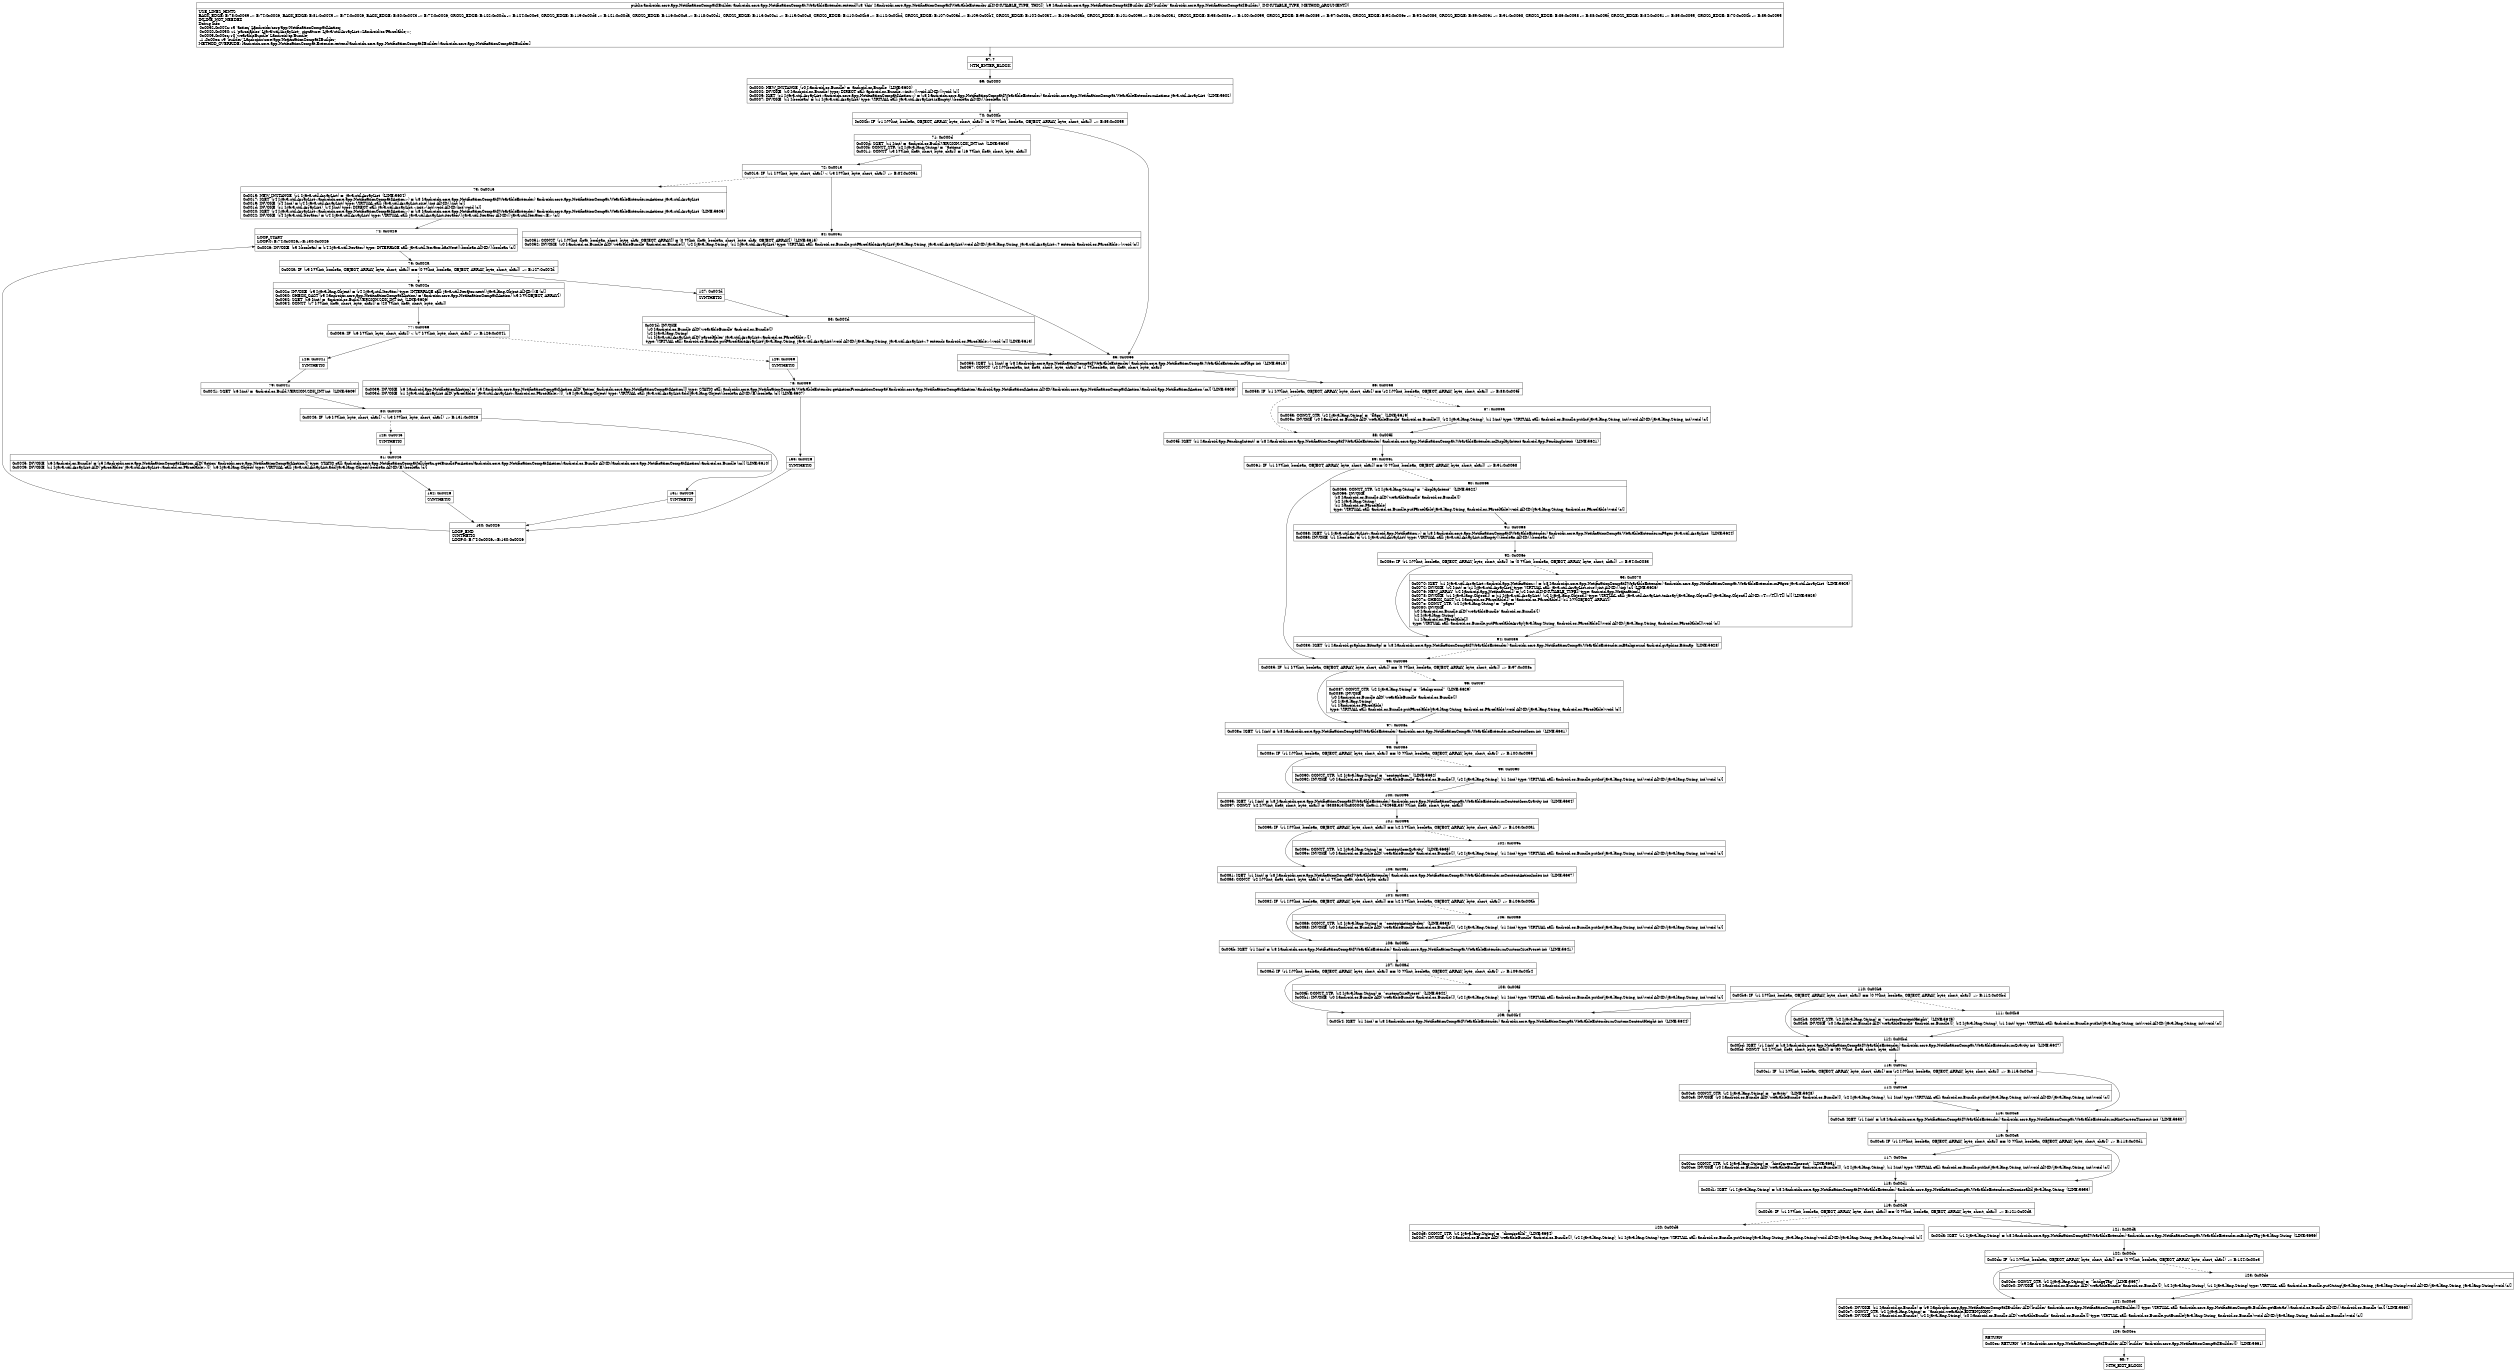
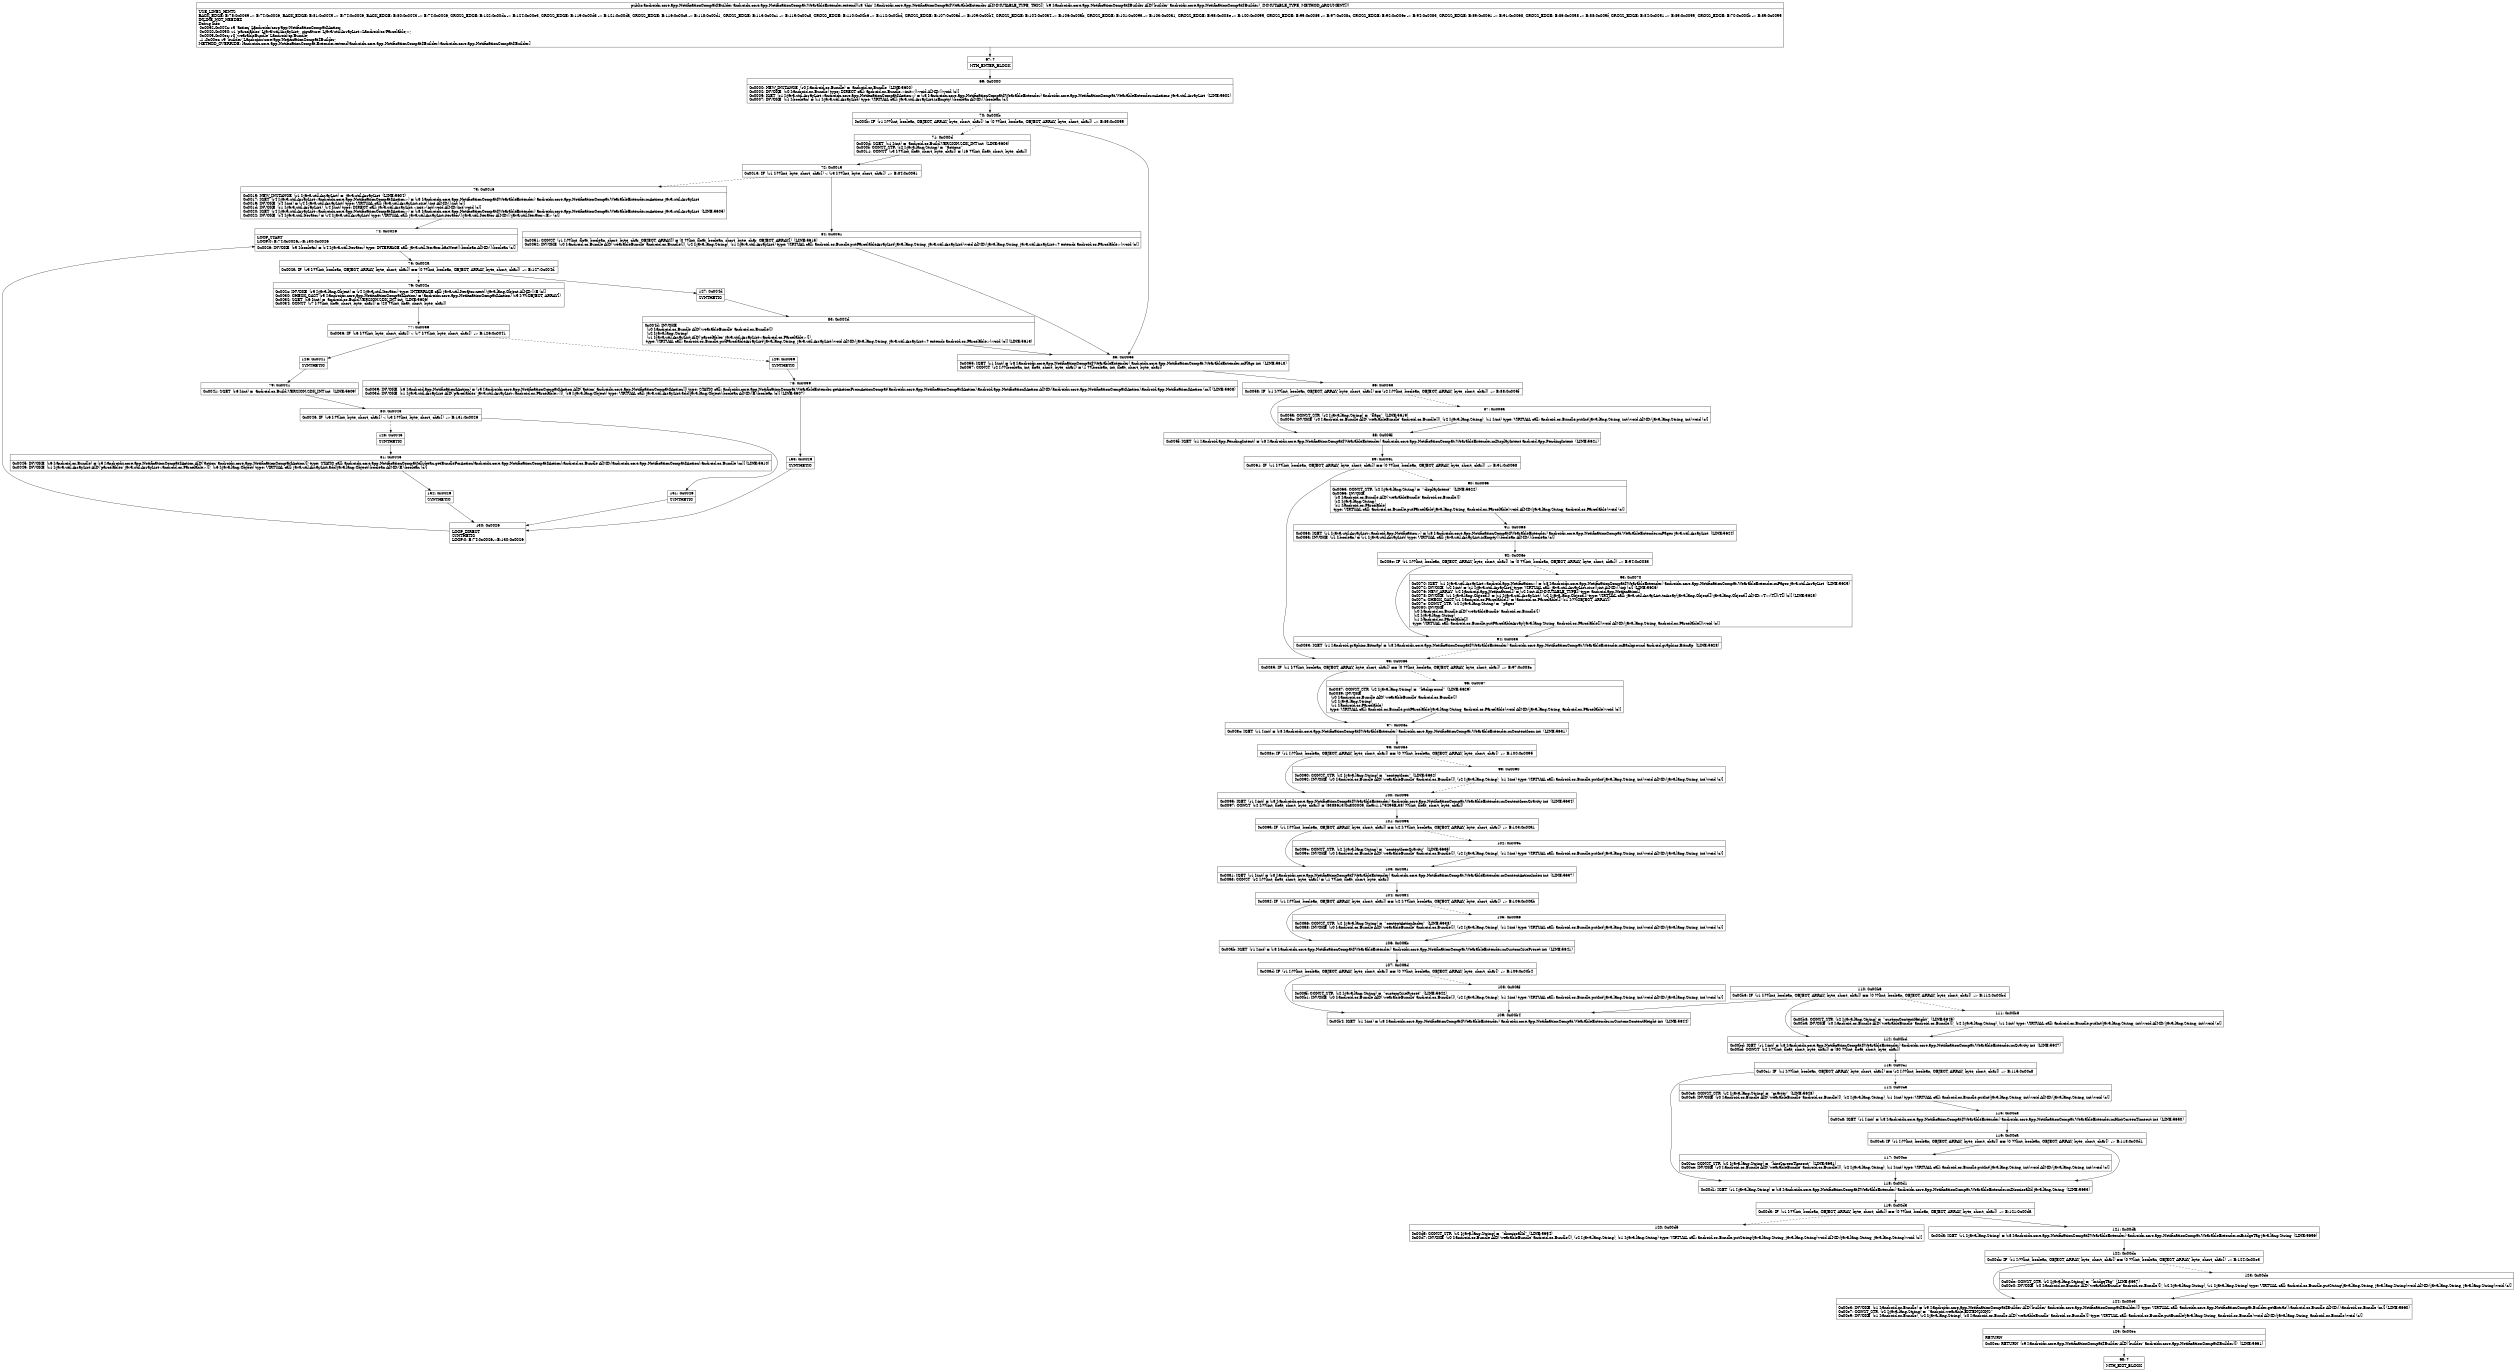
(1271, 411) -> (1271, 411)
(463, 532) -> (466, 532)
(1454, 787) -> (1454, 787)
(2096, 1078) -> (1671, 1110)
